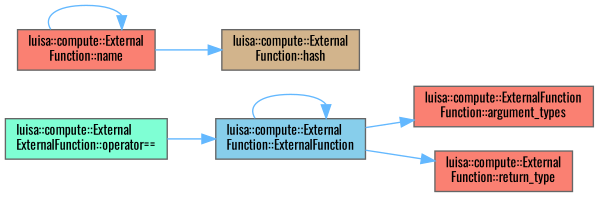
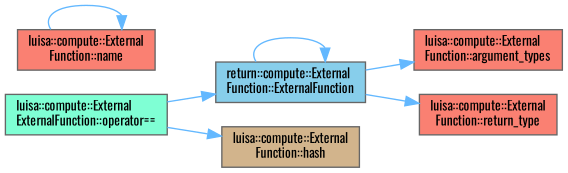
(182, 50) -> (187, 131)
(504, 107) -> (488, 50)
(291, 139) -> (291, 82)
